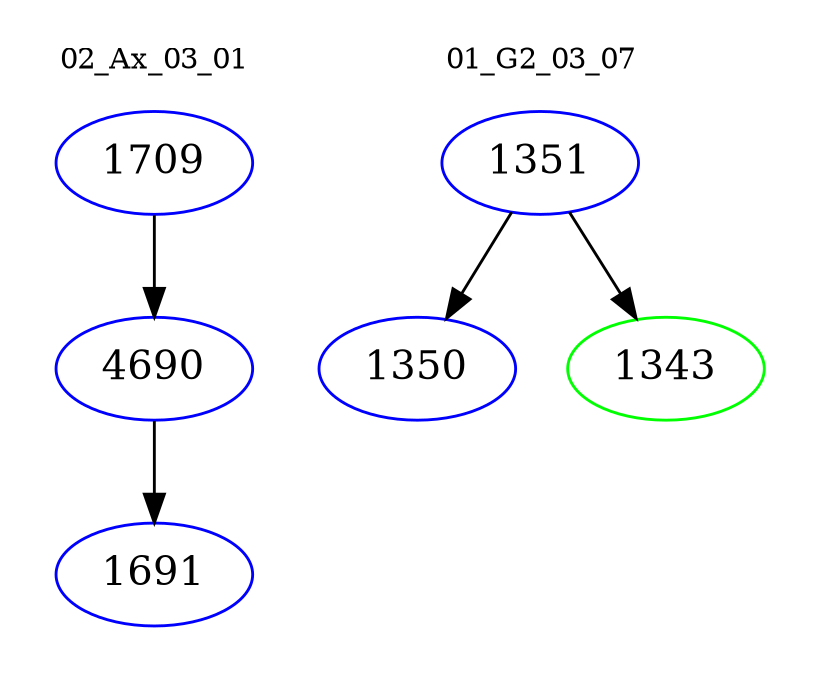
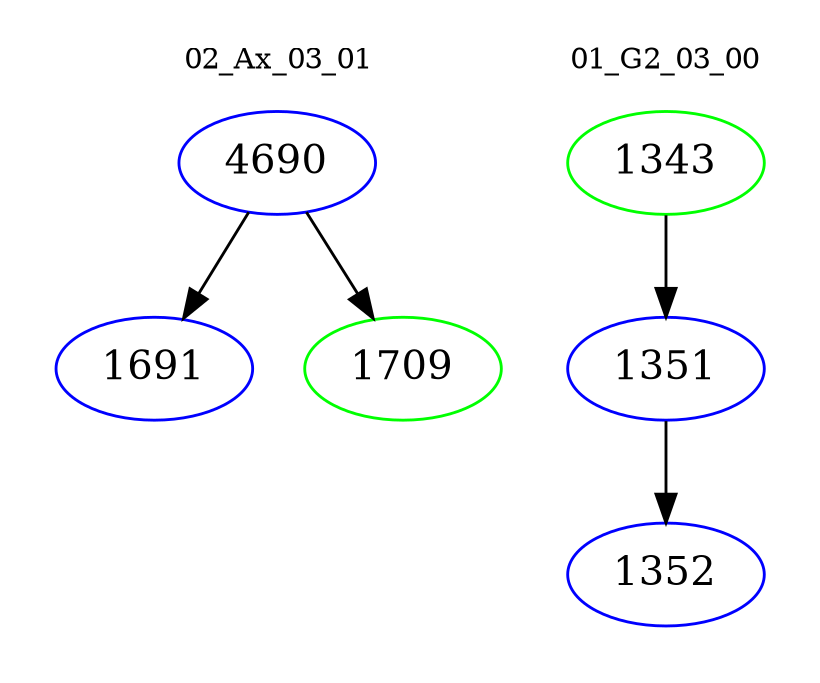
(542, 61) -> (666, 61)
(154, 163) -> (403, 369)
(154, 252) -> (332, 253)
(595, 253) -> (666, 252)
(417, 369) -> (666, 575)
